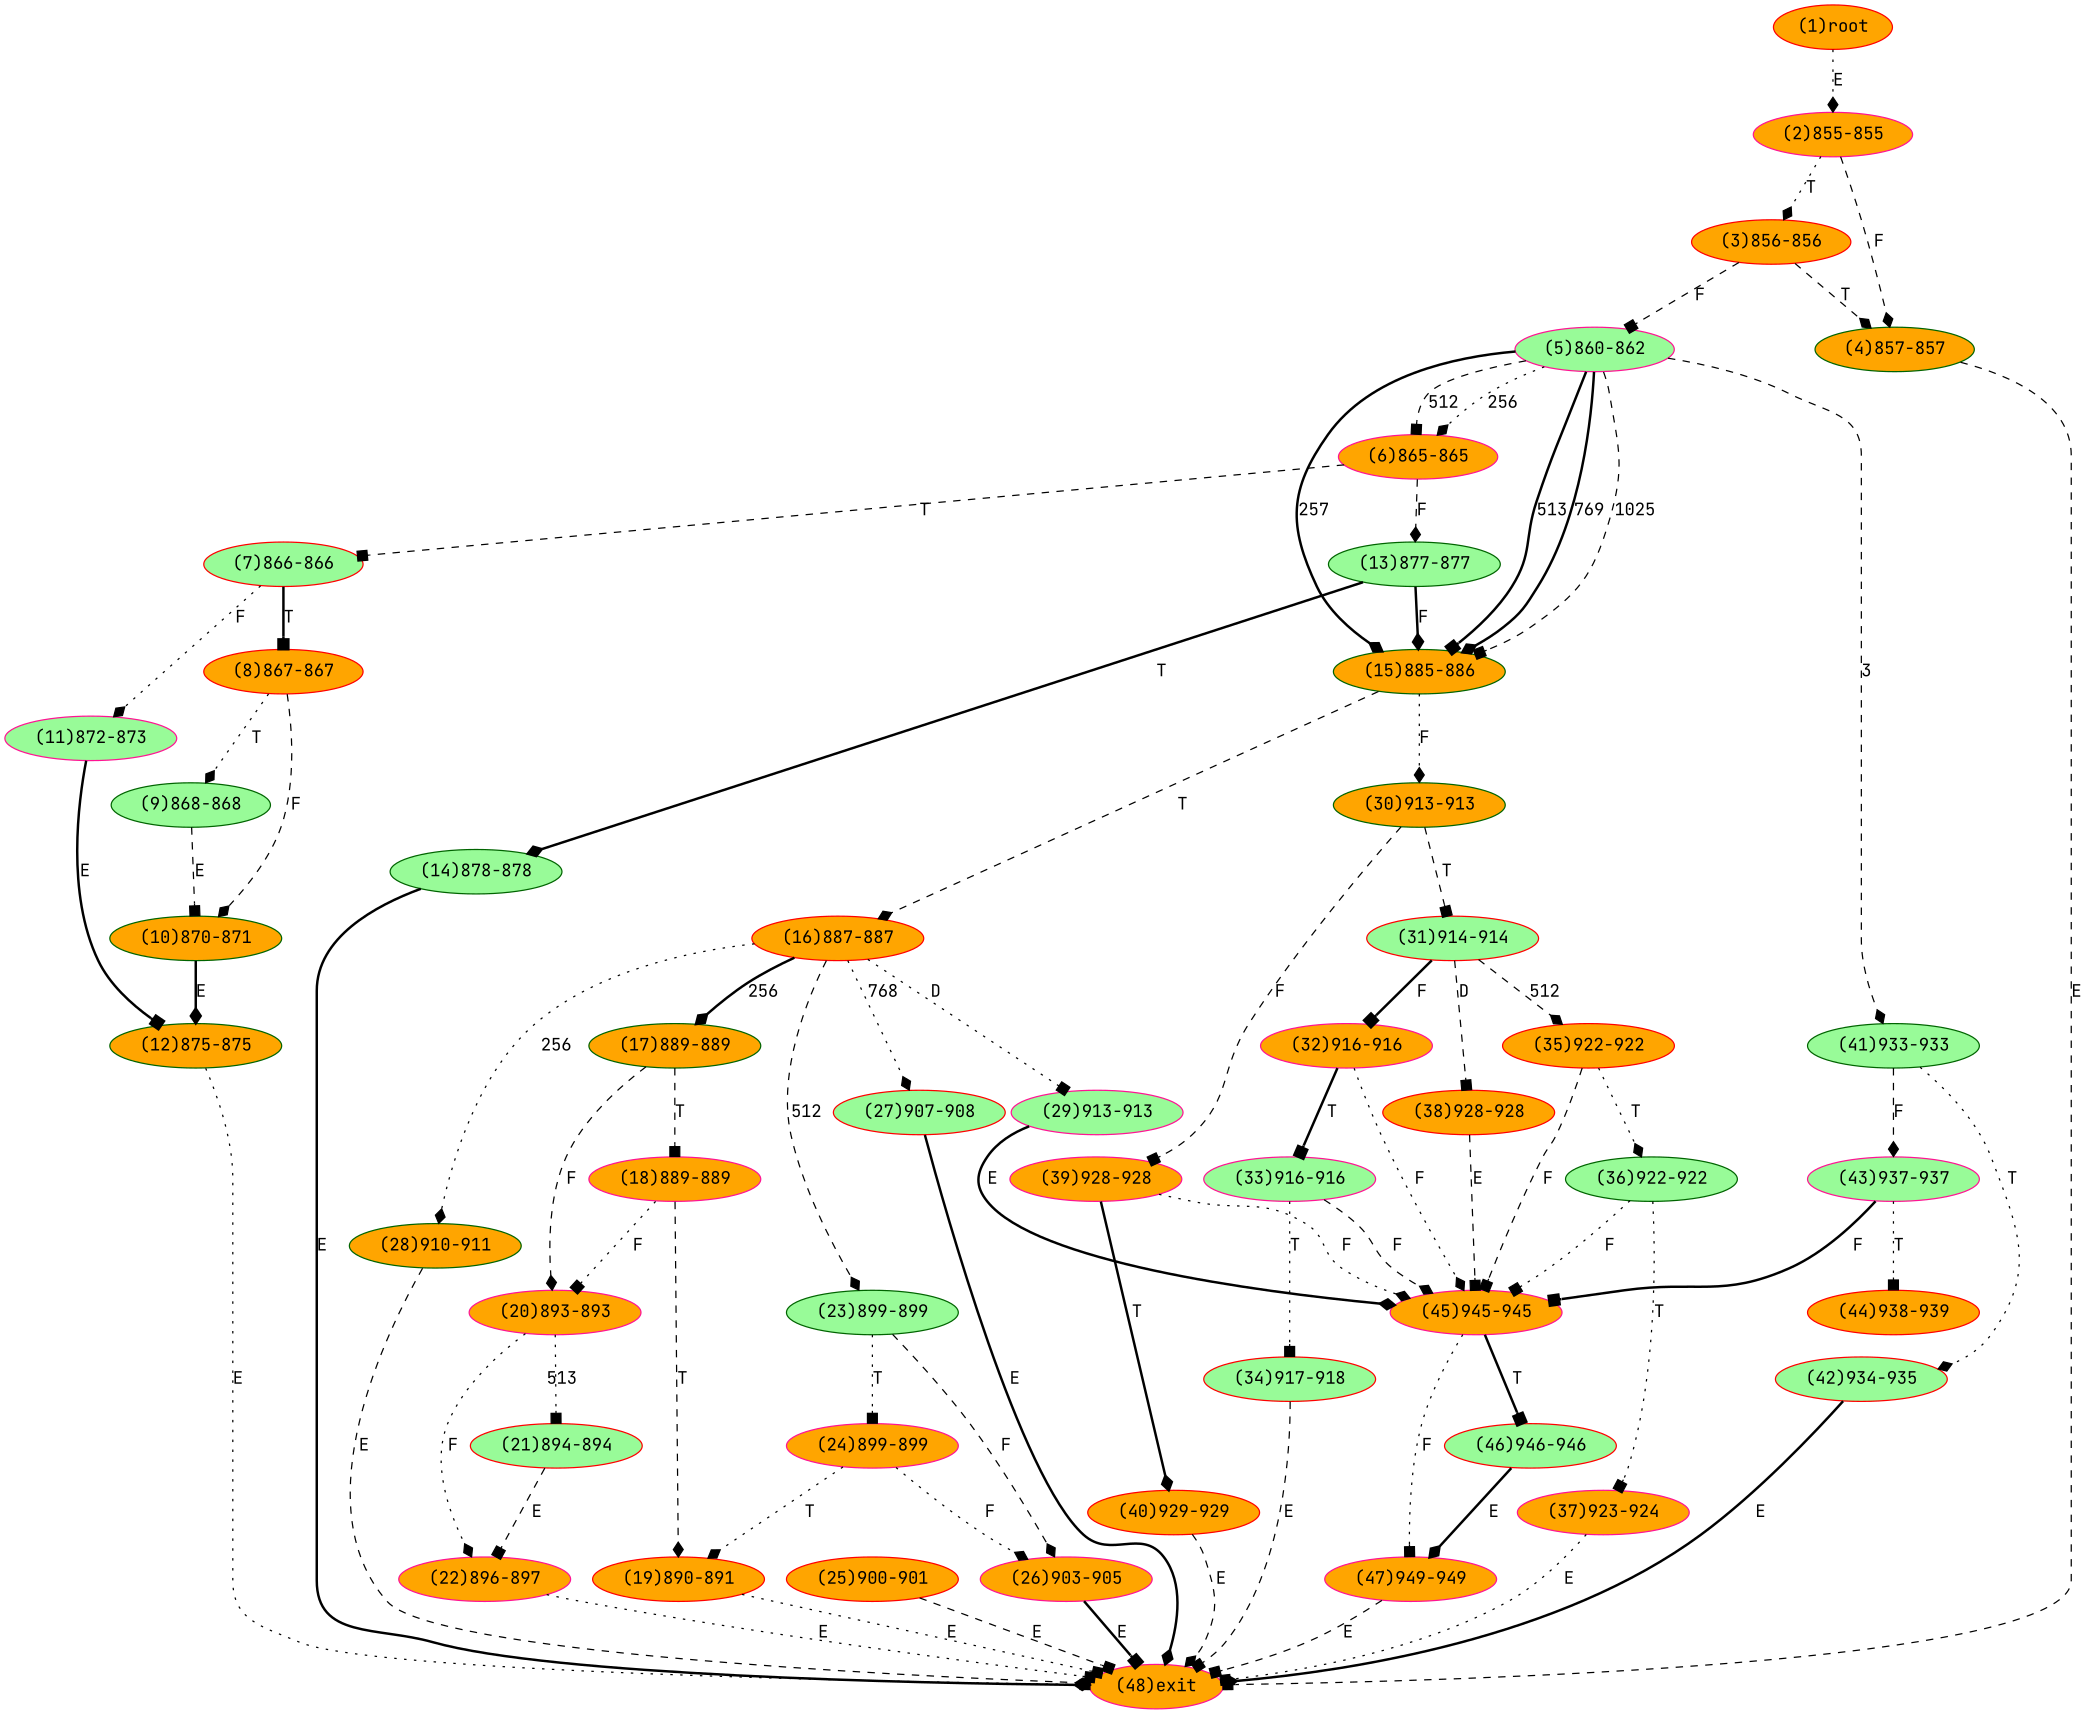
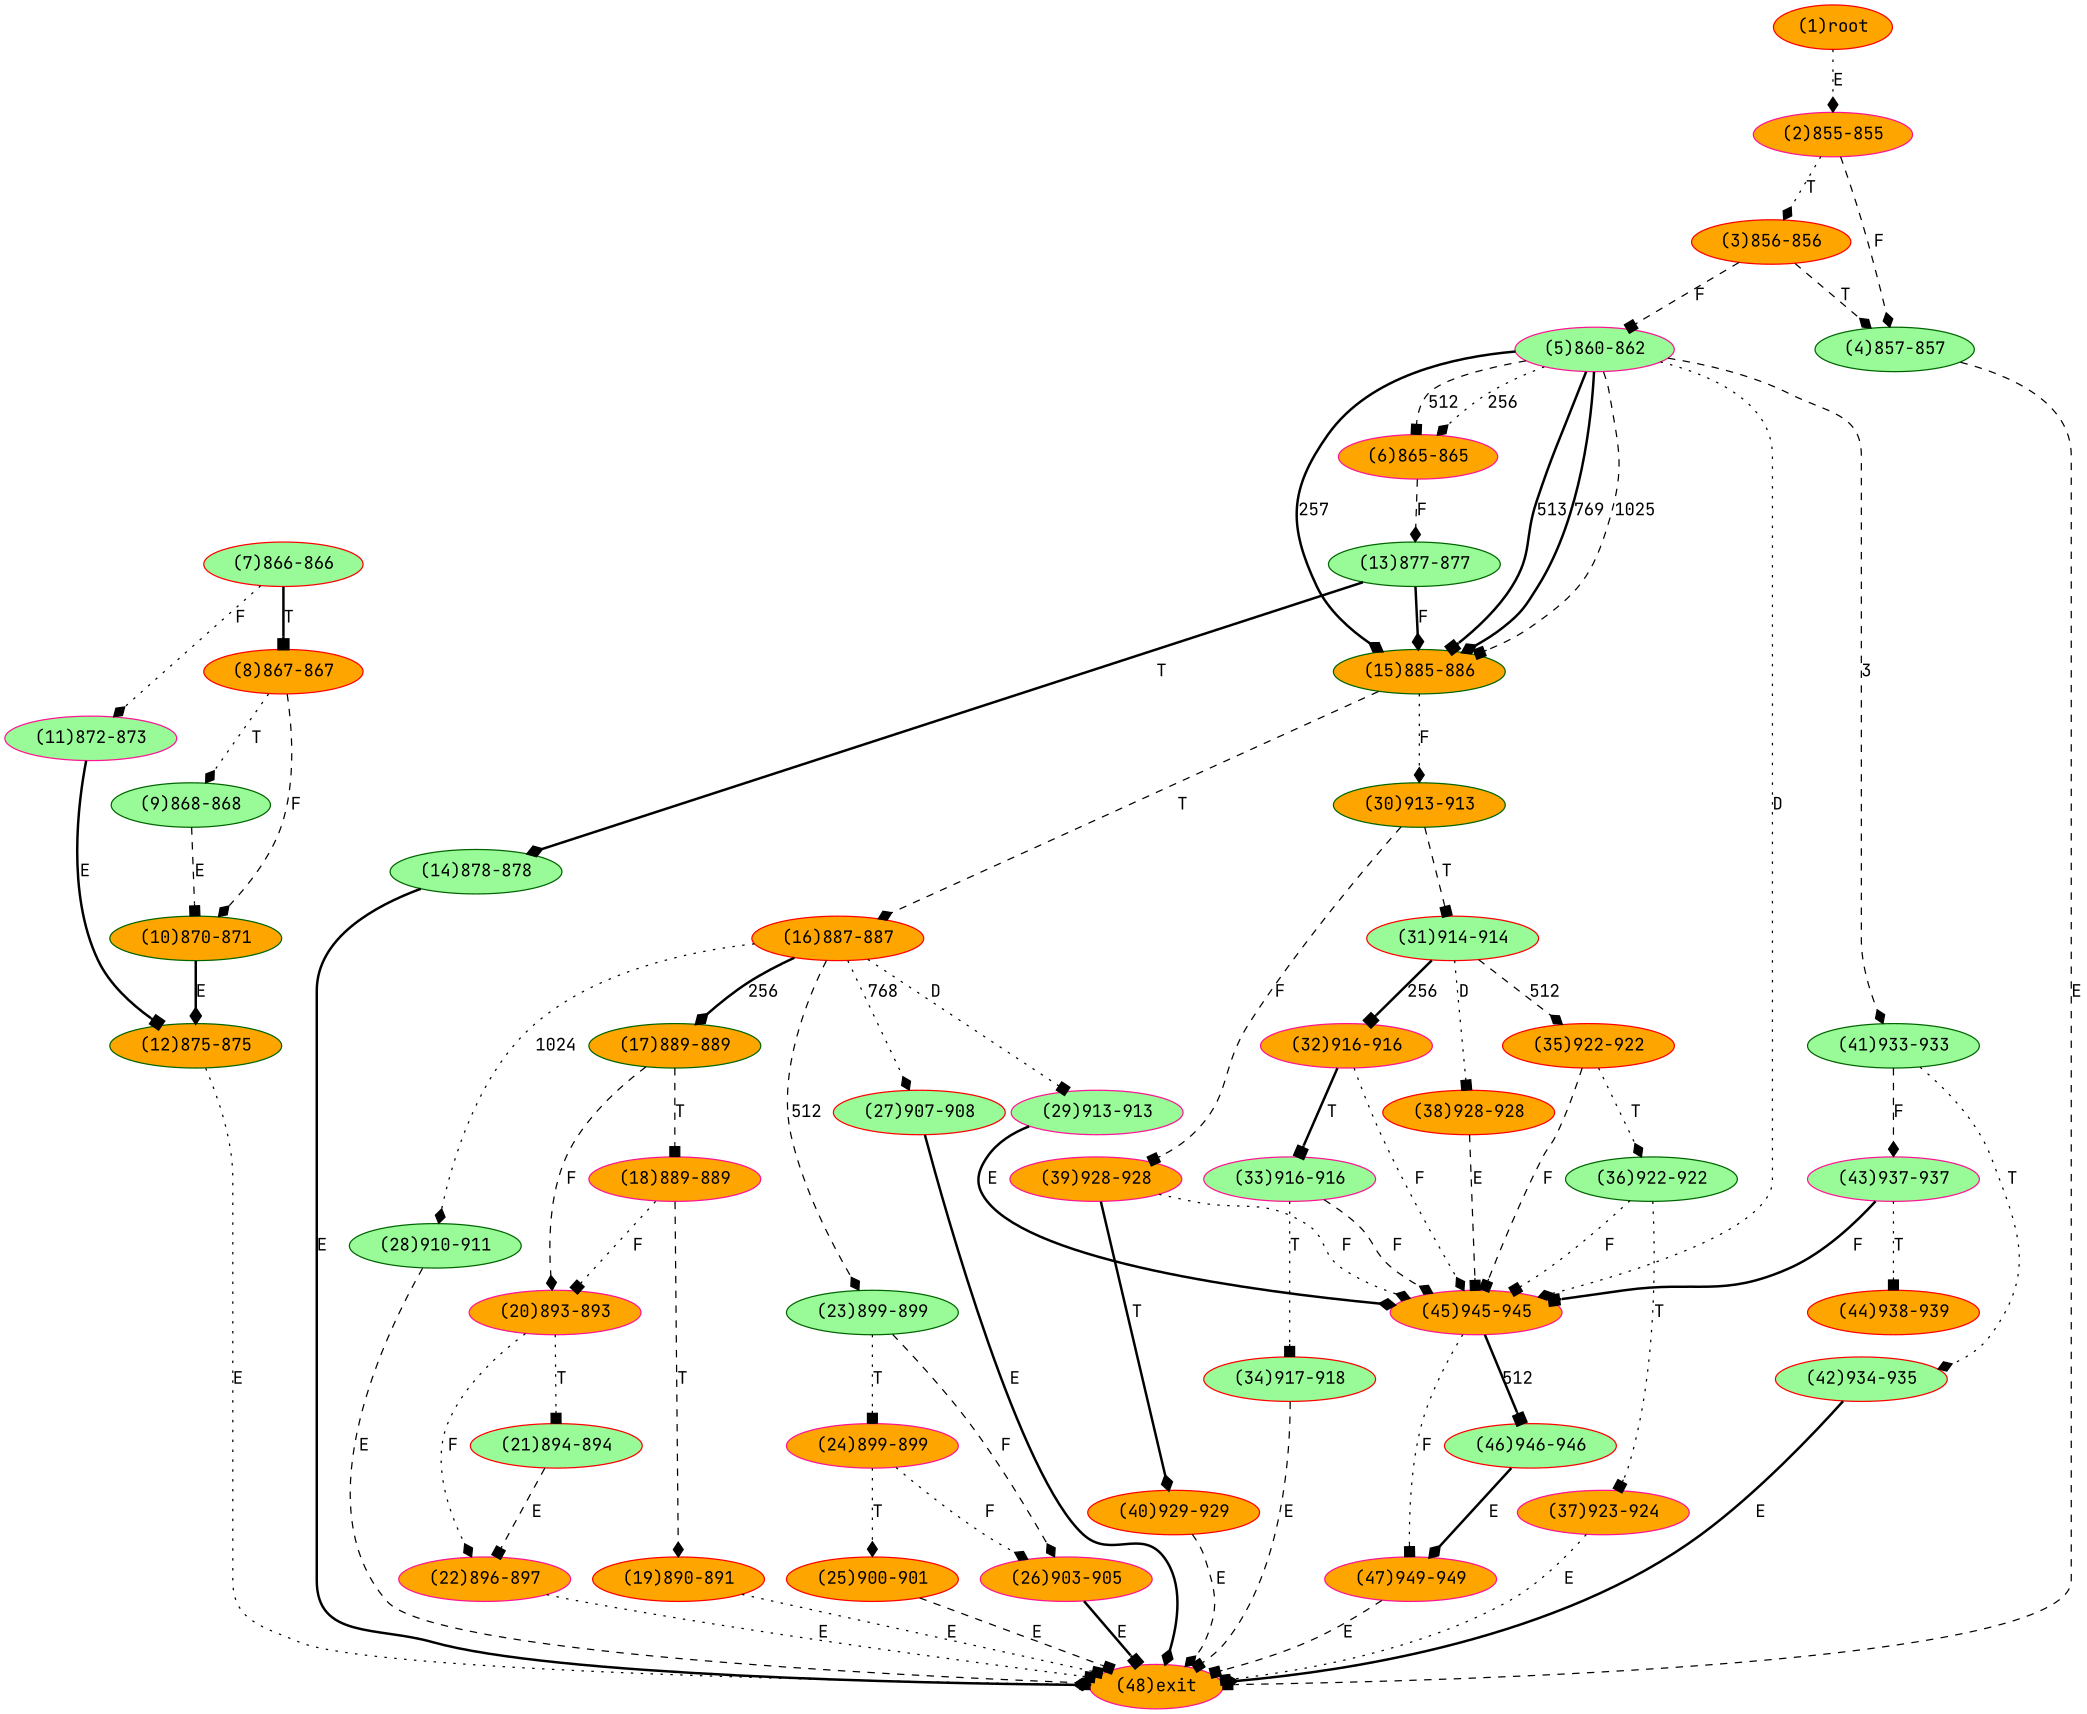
(1895, 349) -> (1895, 349)
(857, 510) -> none
none -> (1772, 867)
(1422, 992) -> (1422, 992)
(1460, 1019) -> (1460, 1019)
(556, 1046) -> (556, 1046)
(435, 1246) -> (435, 1246)
(562, 1379) -> (562, 1379)
(1517, 1379) -> (1517, 1379)
(782, 1508) -> (872, 1505)
